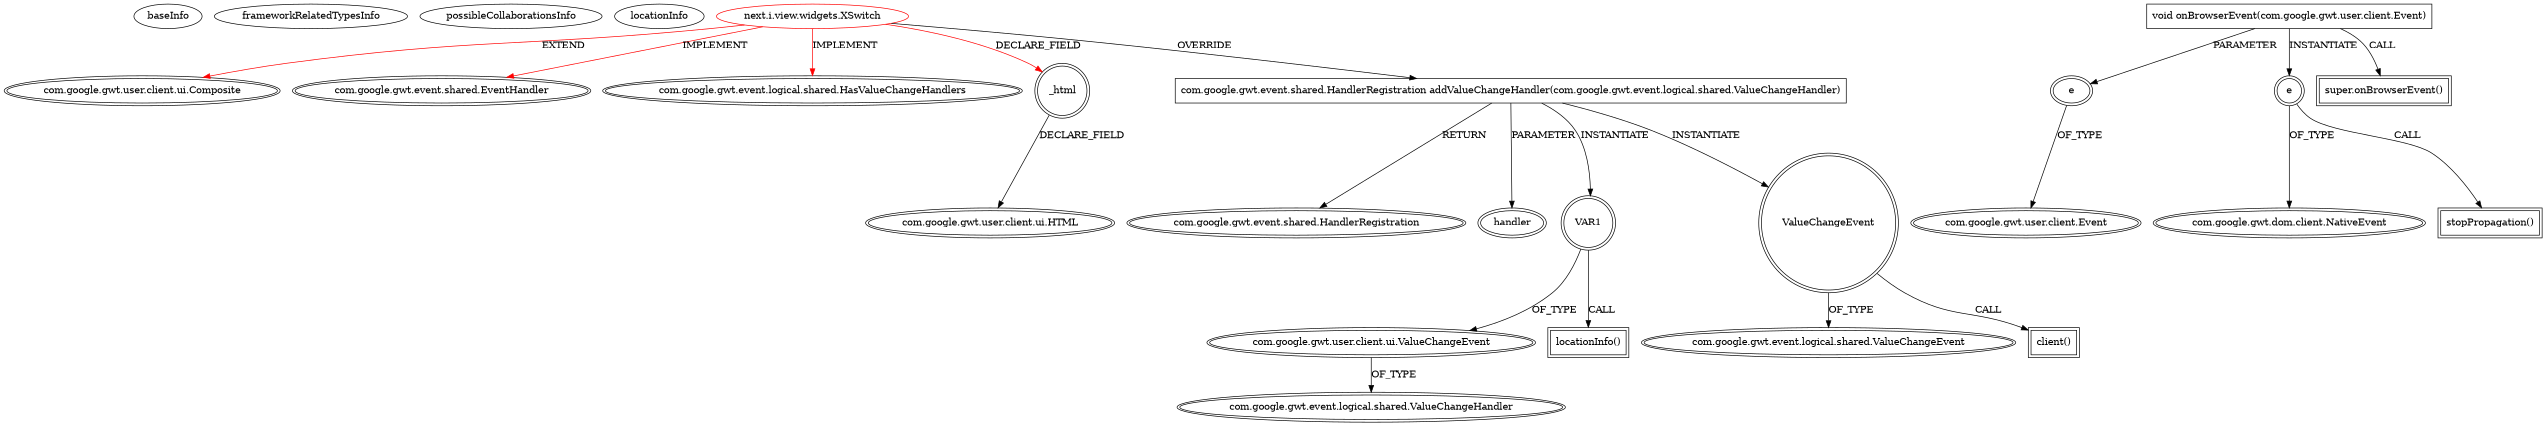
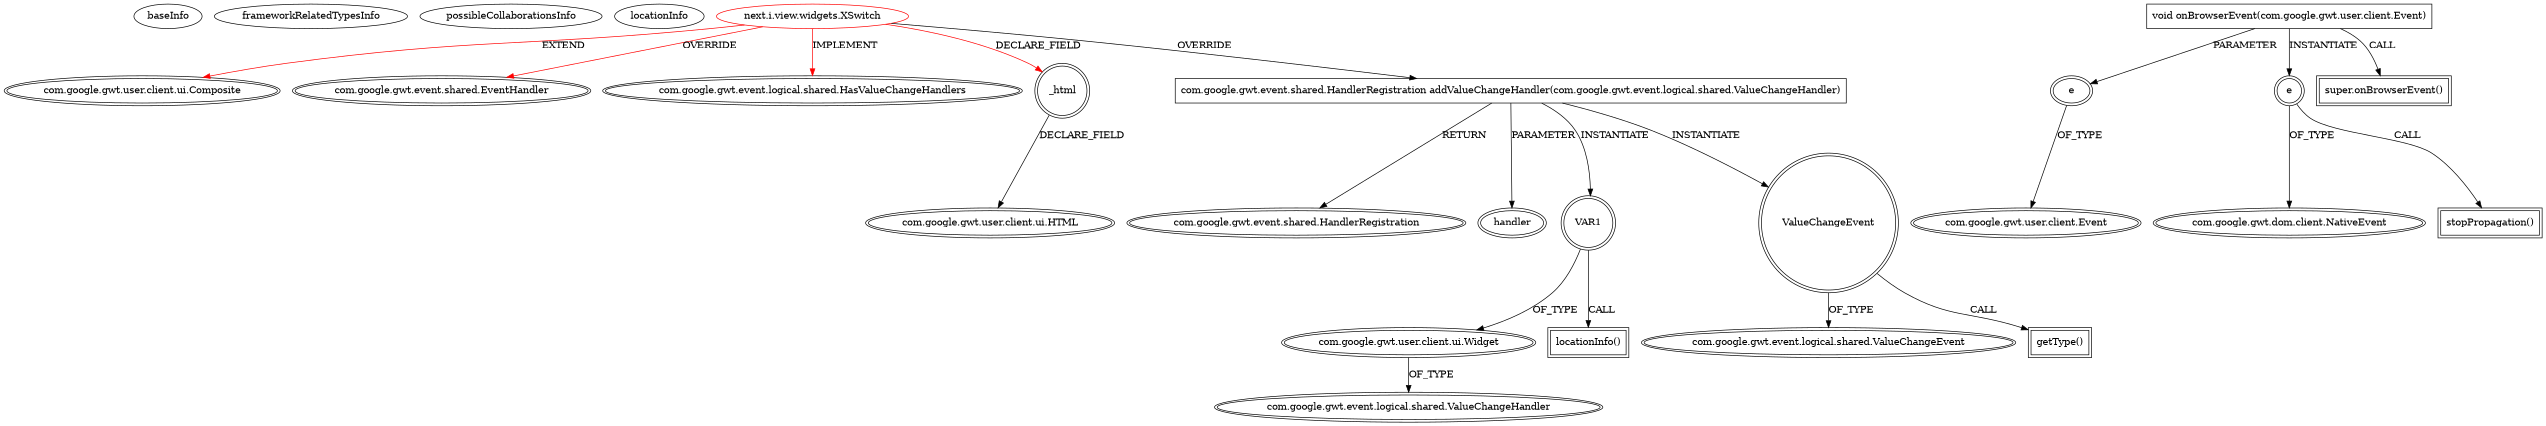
(715, 46) -> (710, 46)
(1371, 343) -> (1409, 343)
(2054, 343) -> (2060, 343)
